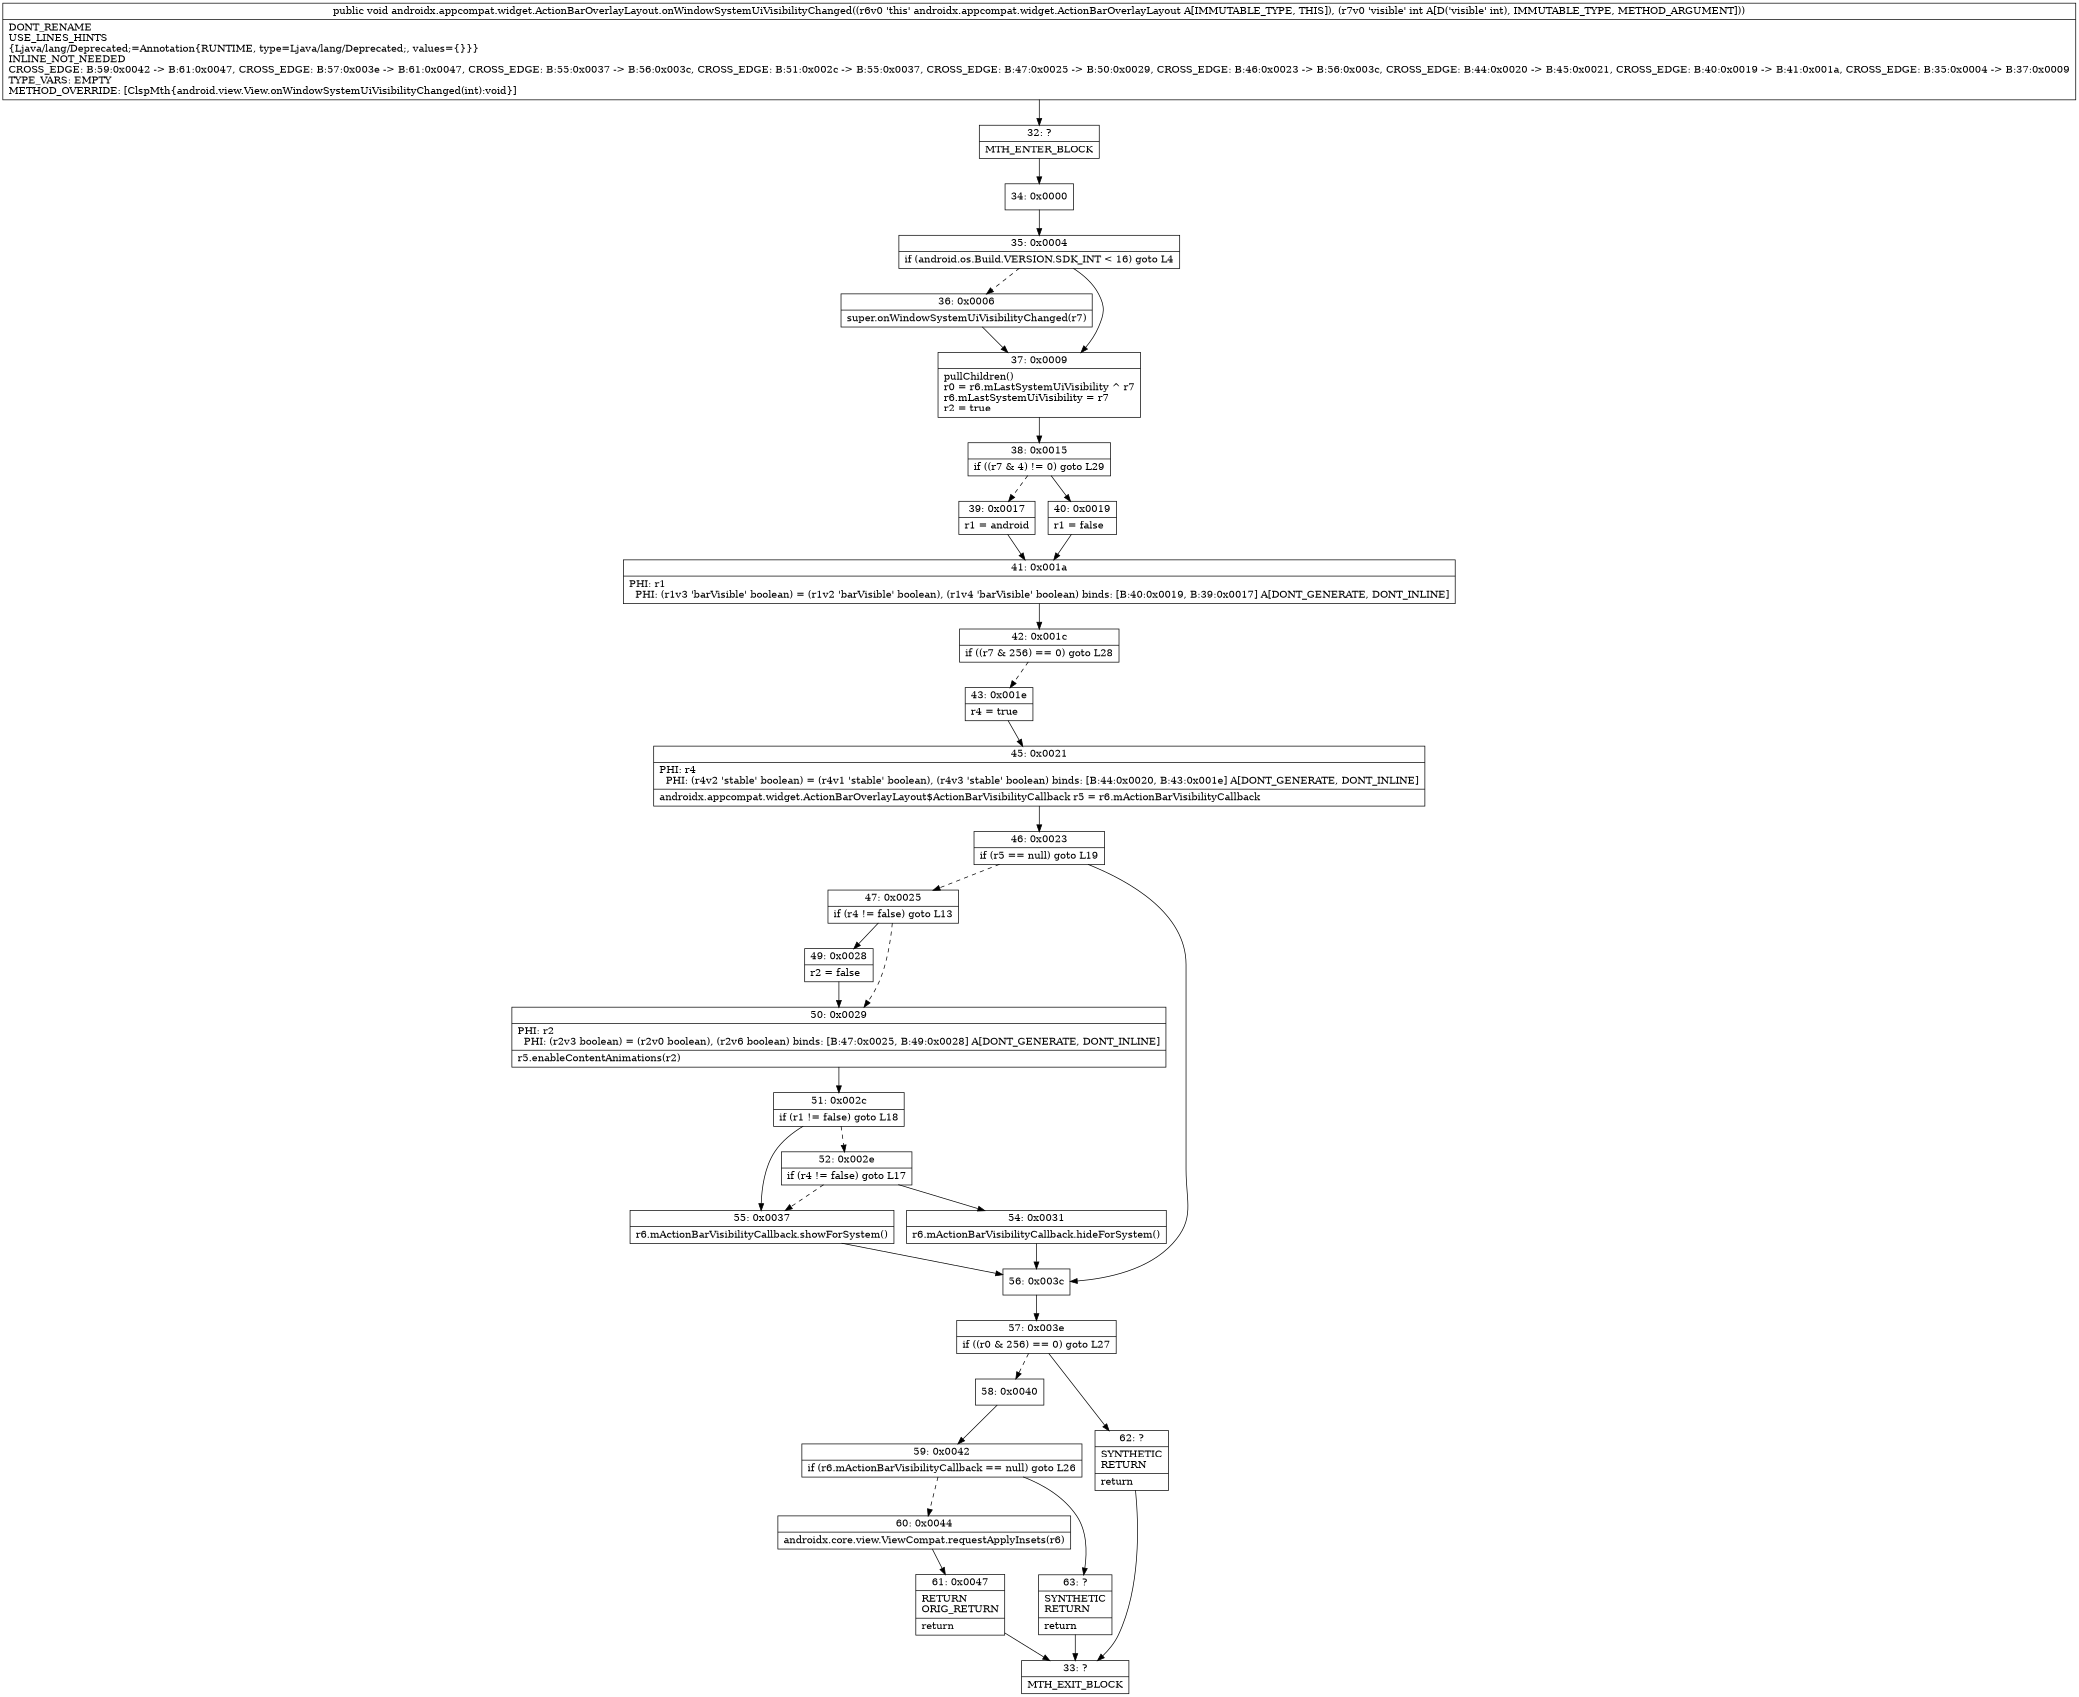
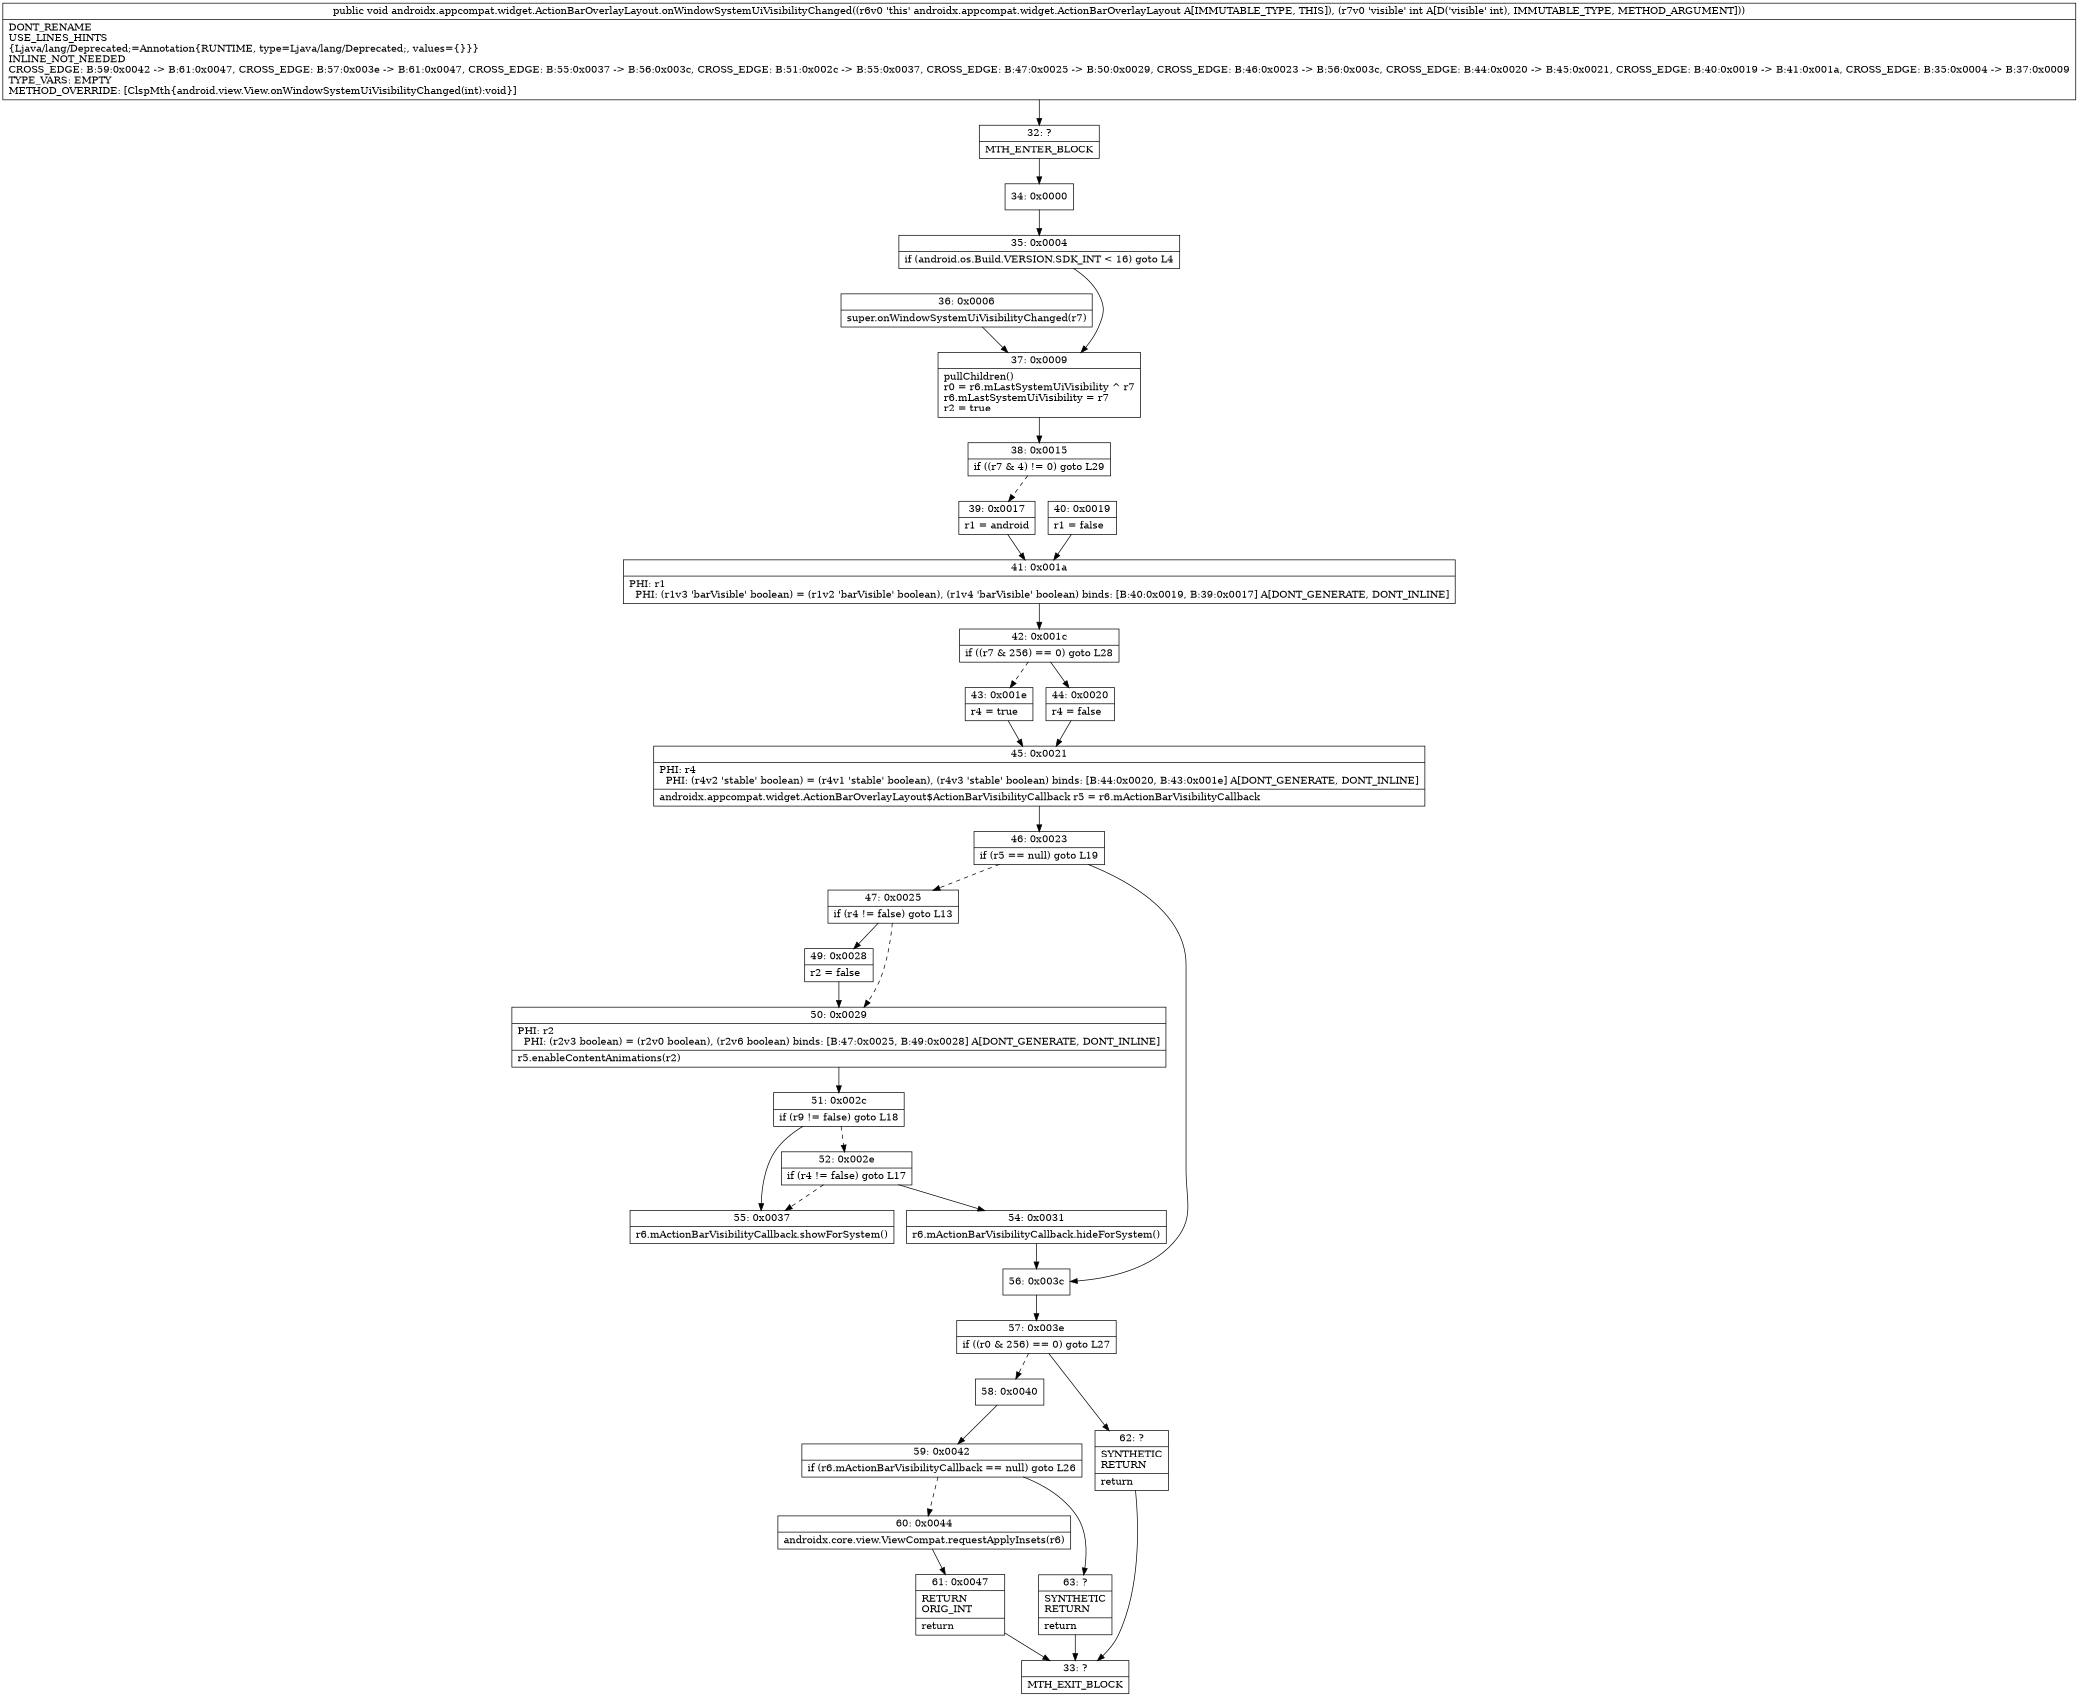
(1006, 279) -> none
(1059, 486) -> none
none -> (1080, 704)
(839, 1118) -> (839, 1118)
(919, 1258) -> none
(960, 1609) -> (947, 1609)
